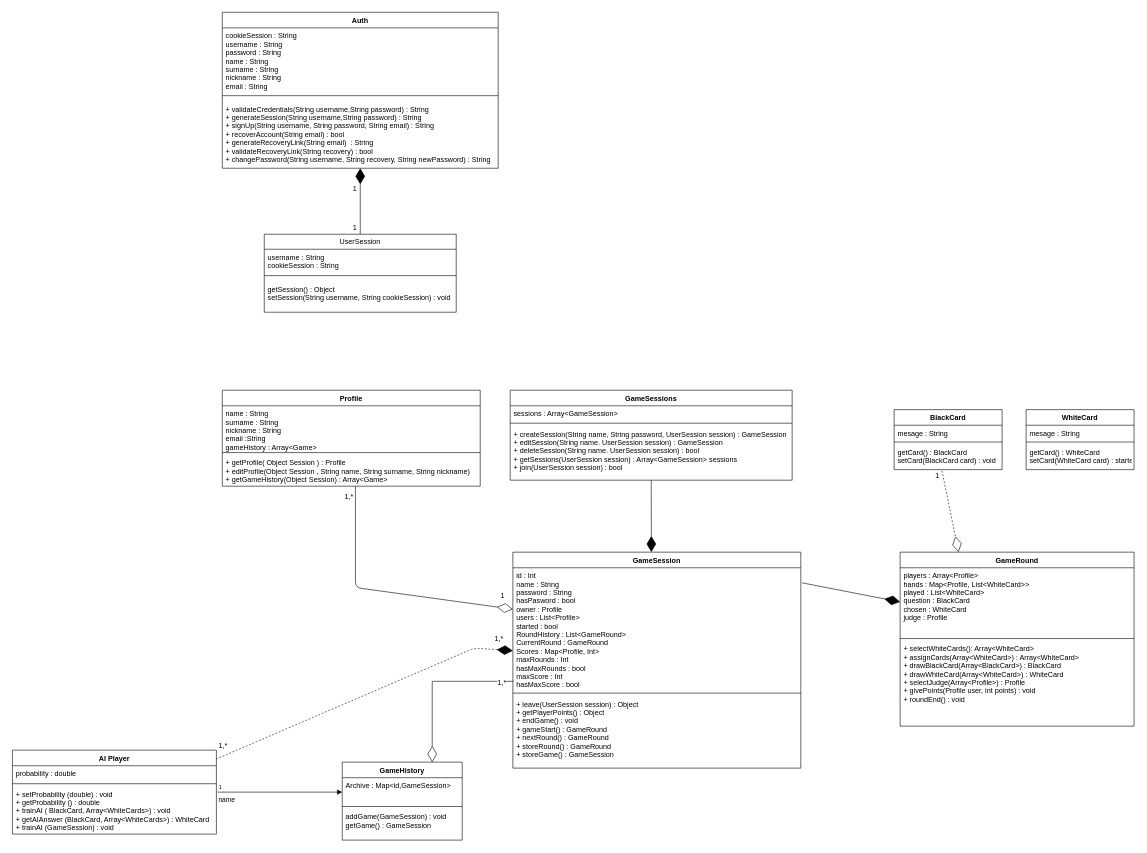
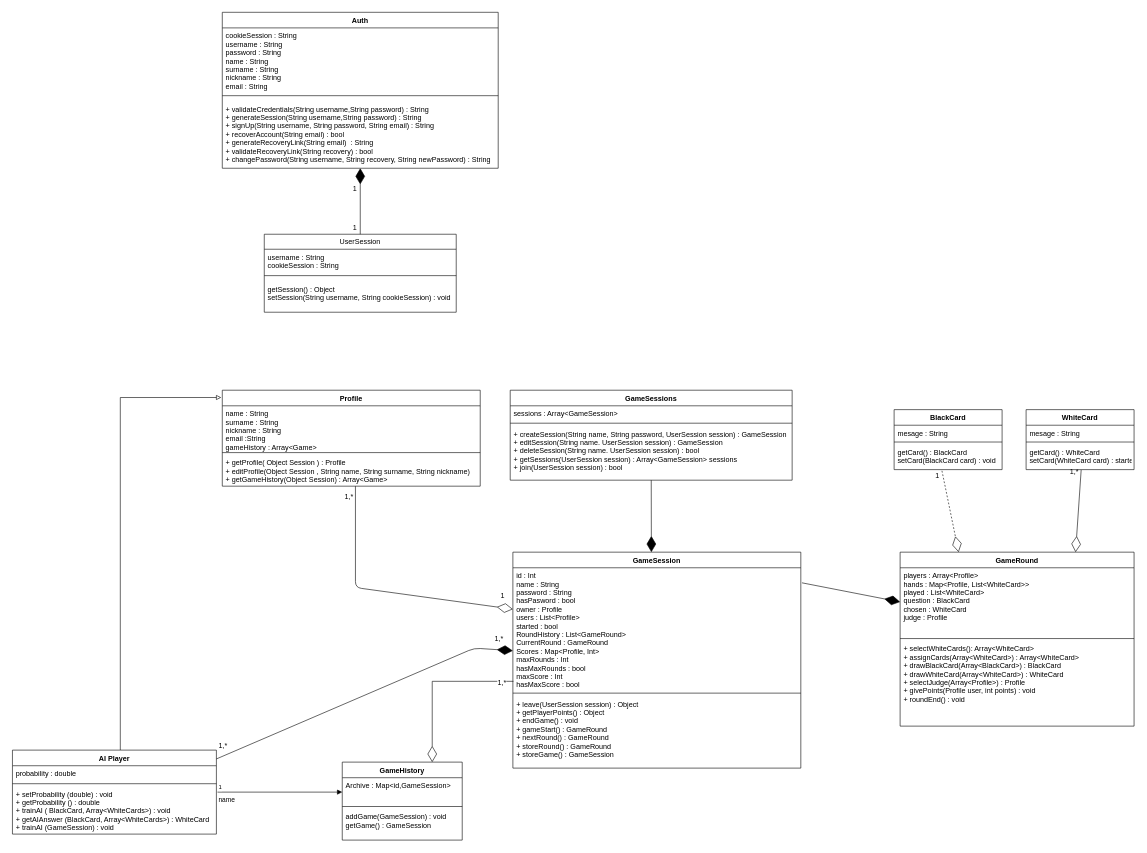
none -> (1079, 503)
none -> (120, 526)
(355, 700) -> (355, 700)
